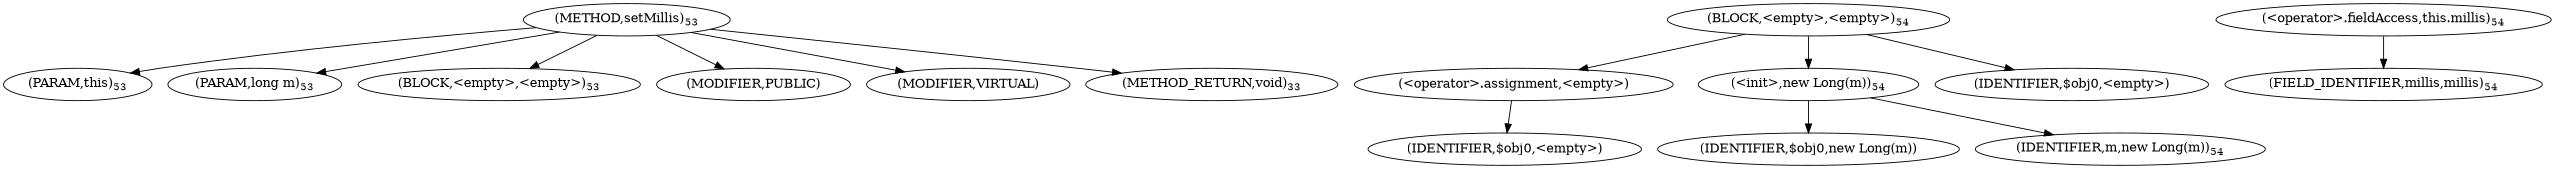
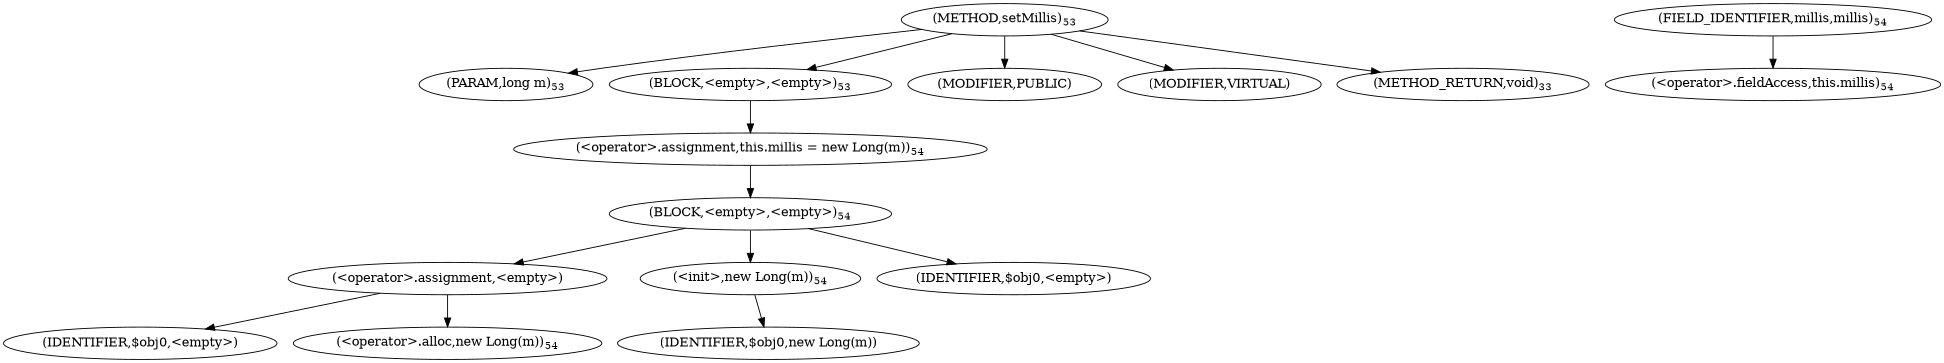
(2384, 48) -> (1773, 48)
(78, 84) -> none
none -> (750, 149)
(2120, 149) -> none
none -> (448, 343)
